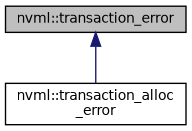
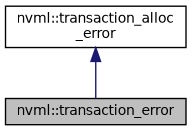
(96, 65) -> (96, 80)
